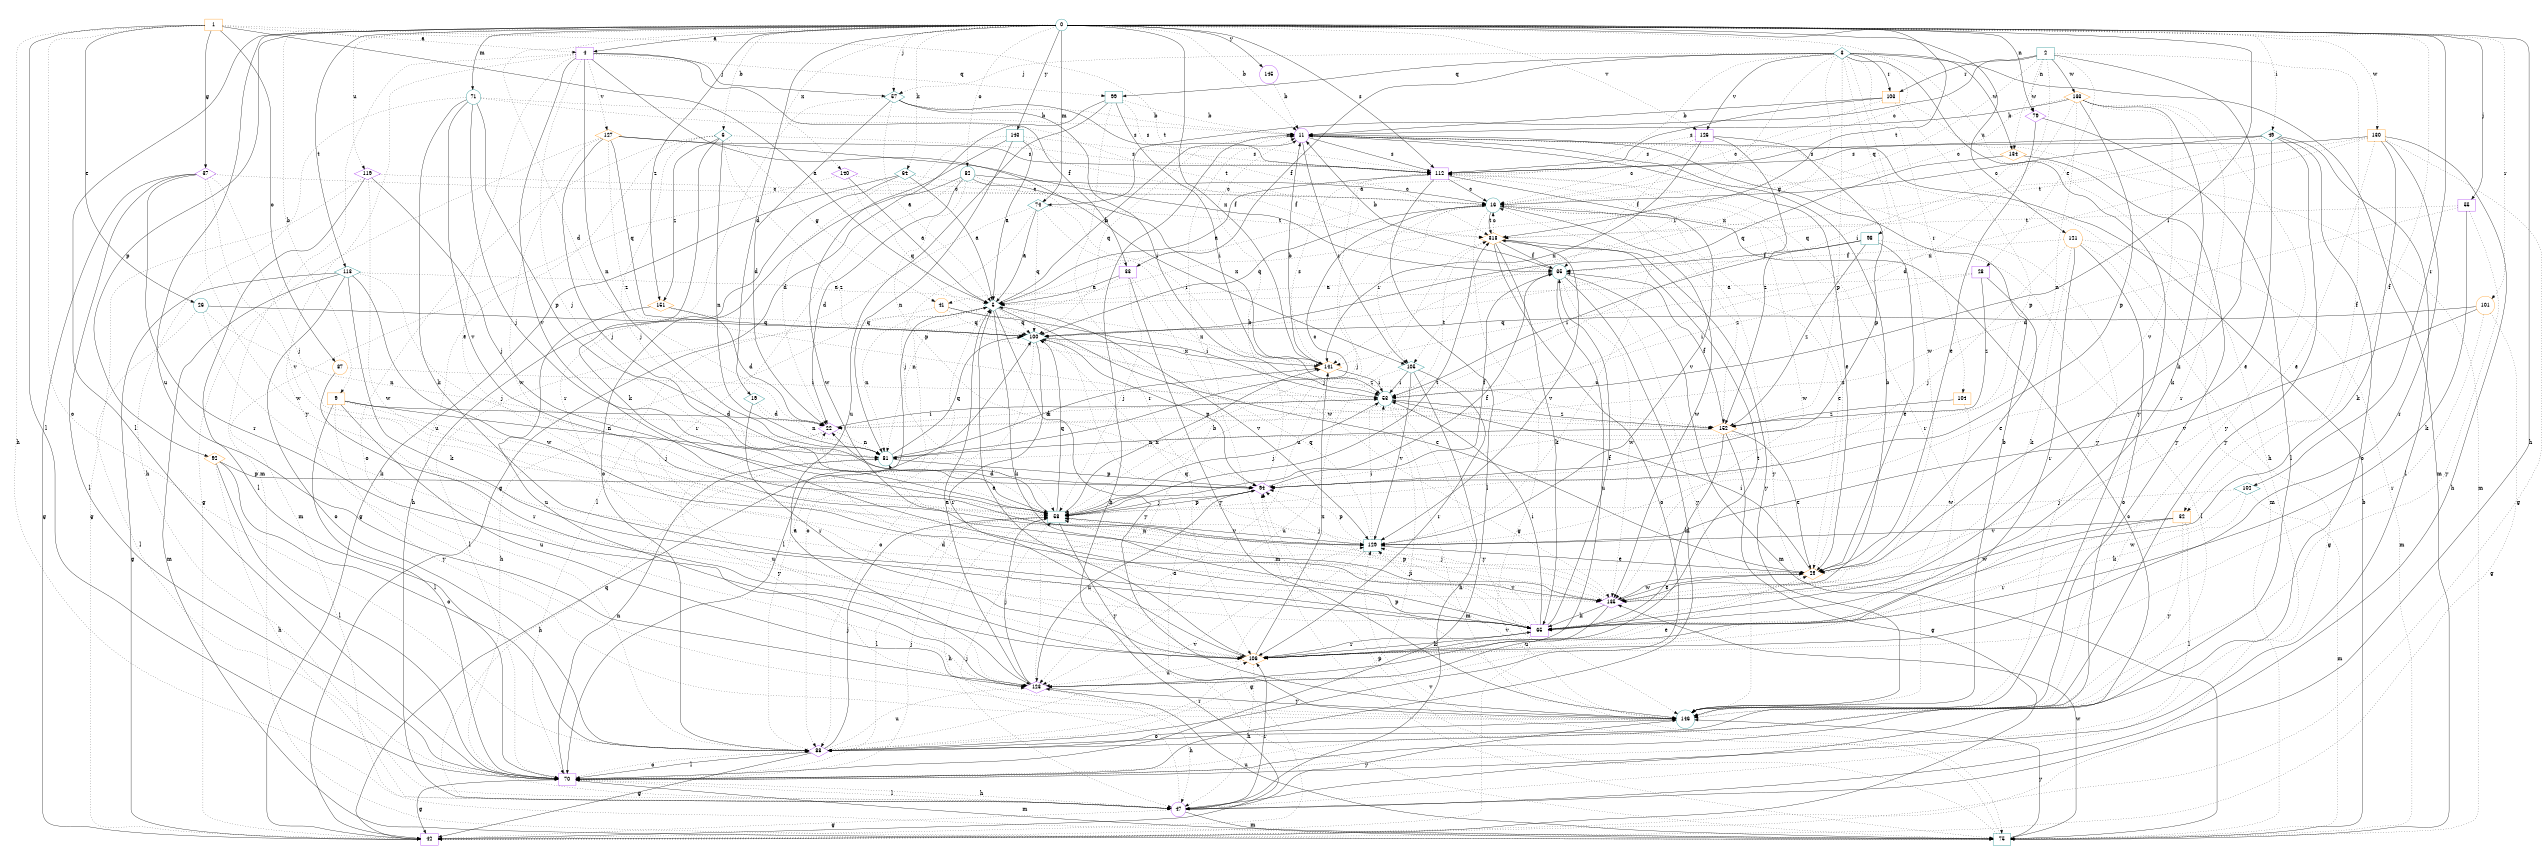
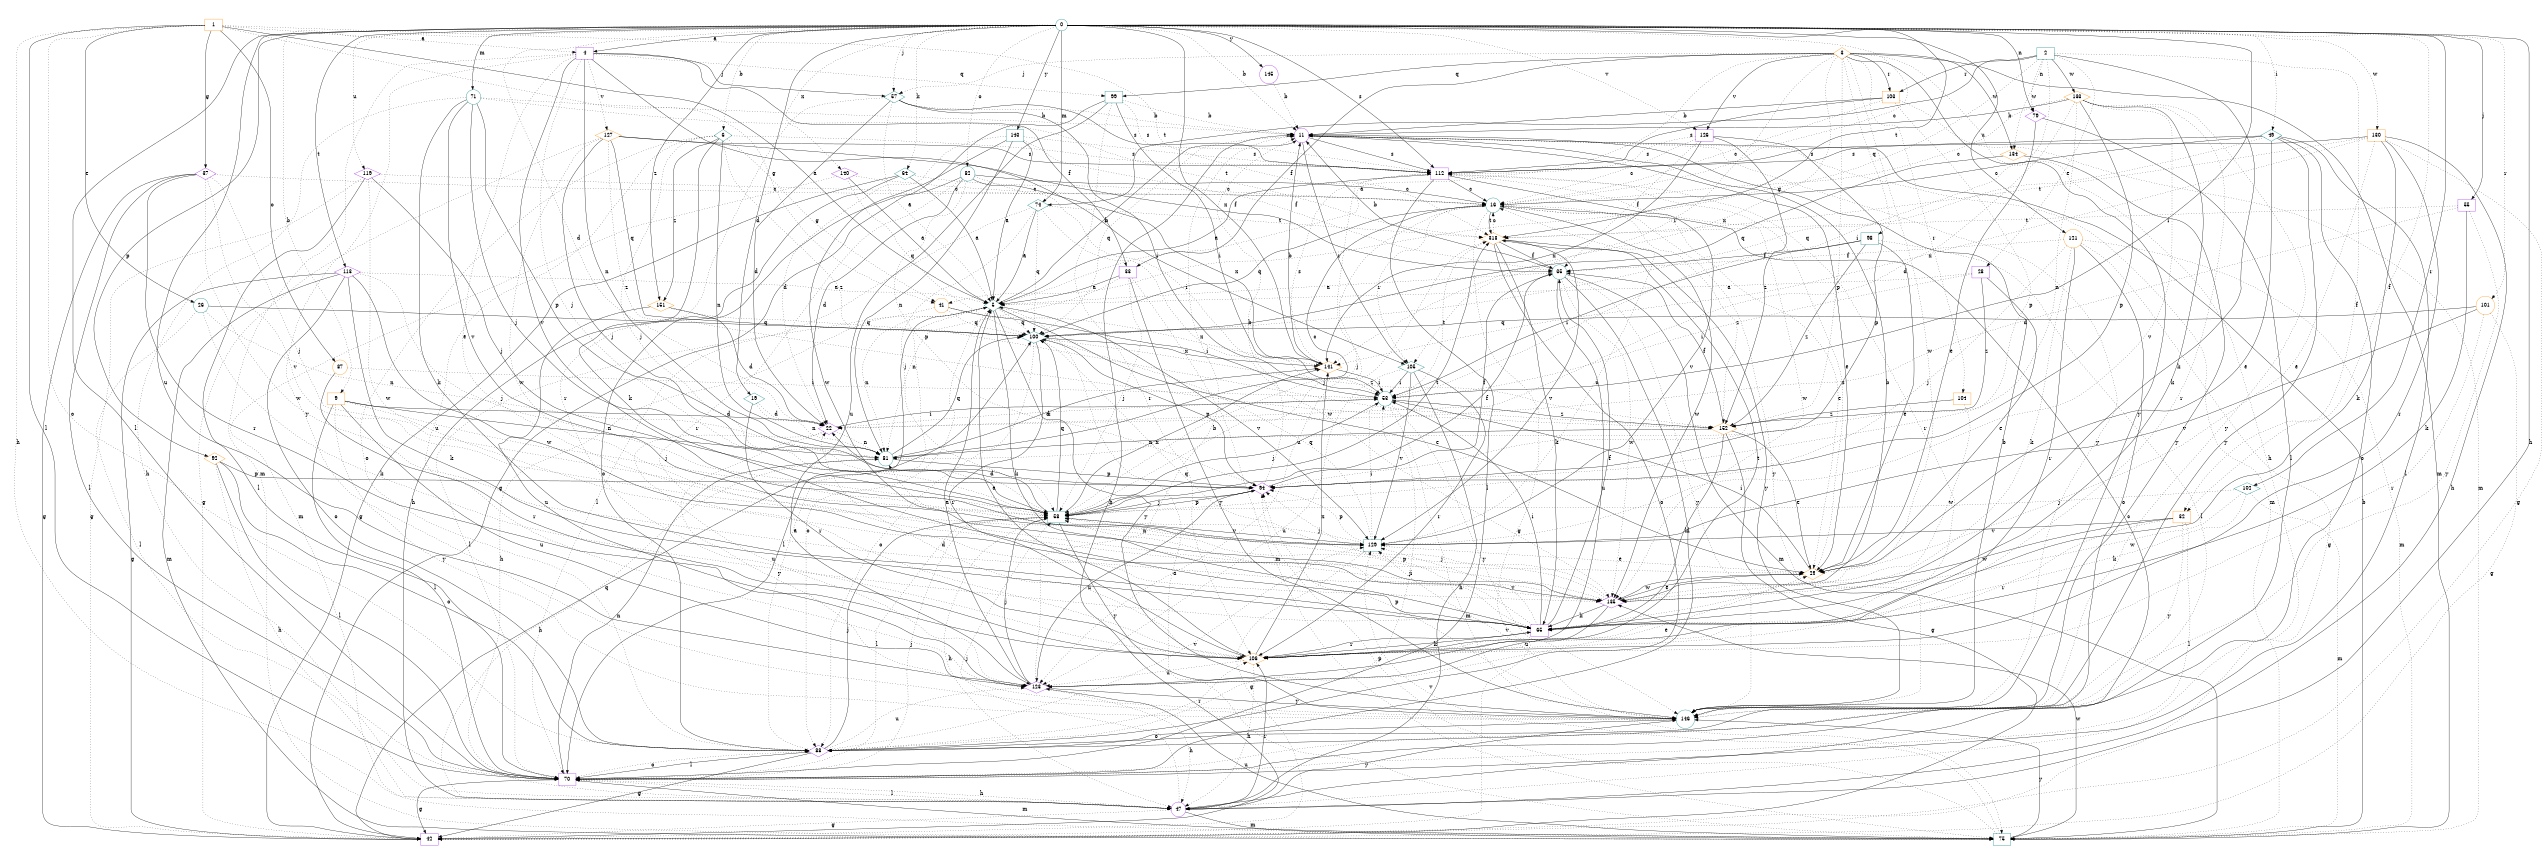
(1842, 53) -> (1842, 53)
none -> (574, 100)
(348, 272) -> (348, 272)
(1601, 560) -> (1601, 560)
